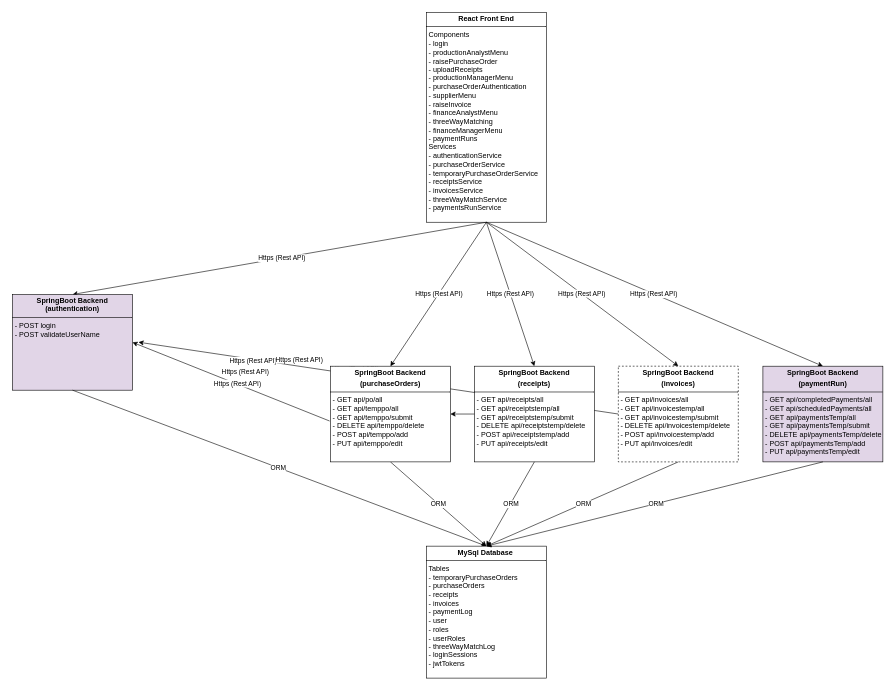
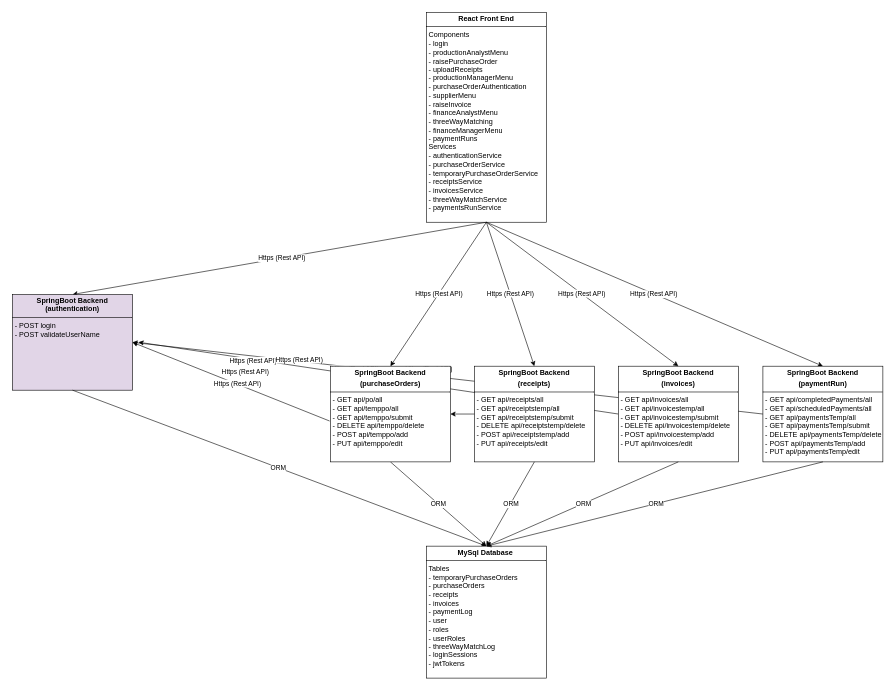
none -> (232, 354)
(678, 414) -> (678, 414)
(823, 414) -> (823, 414)
(492, 545) -> (491, 545)
